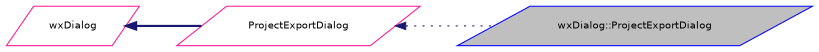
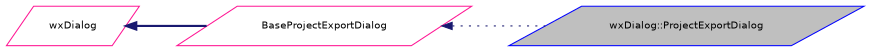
(298, 26) -> (324, 26)
